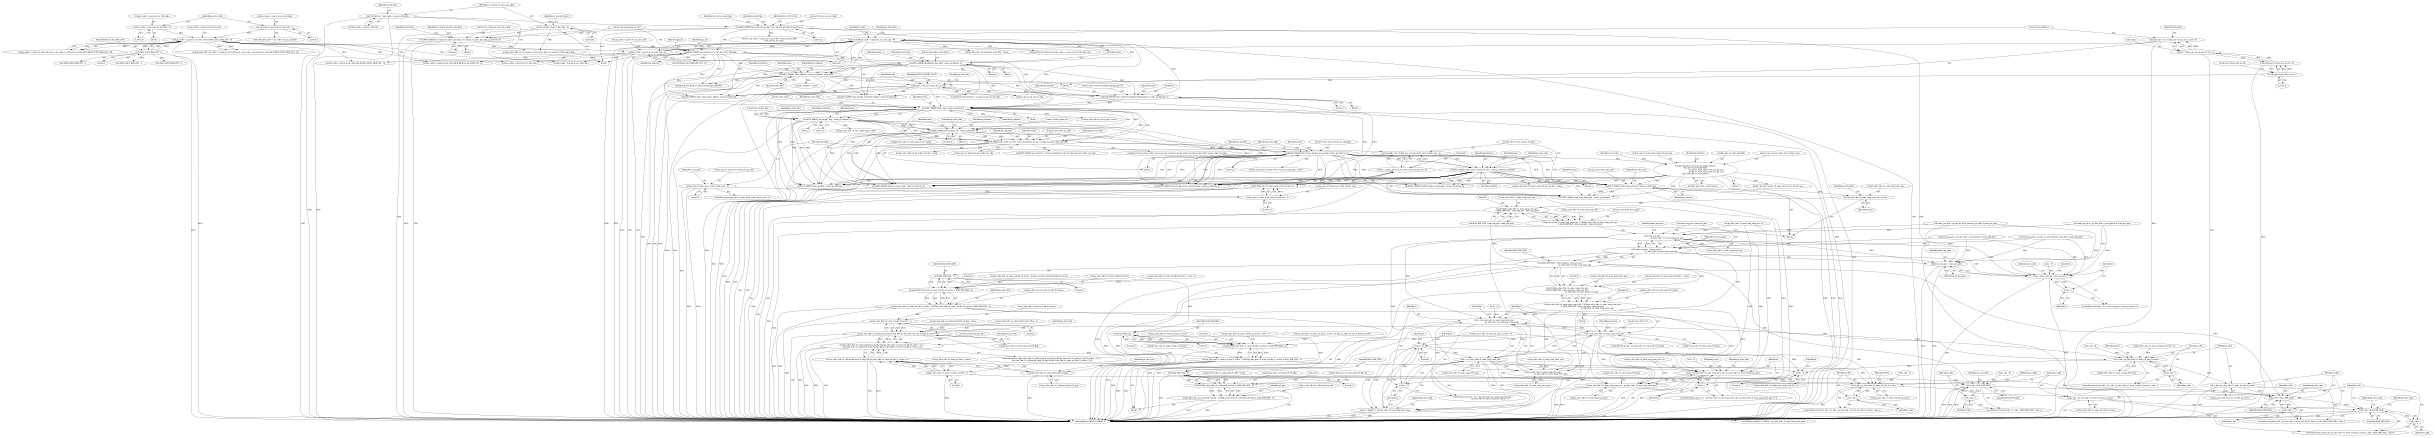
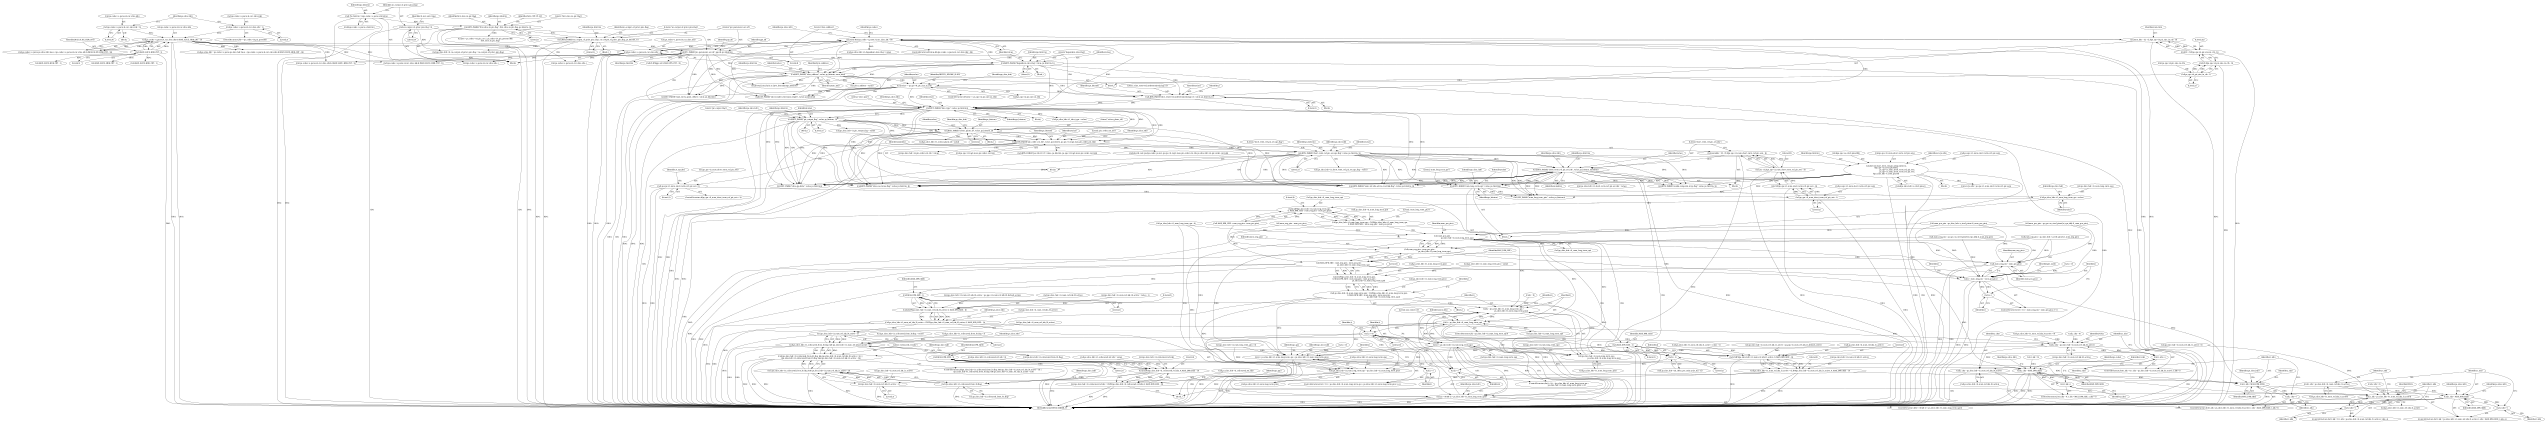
(1982, 393) -> none
